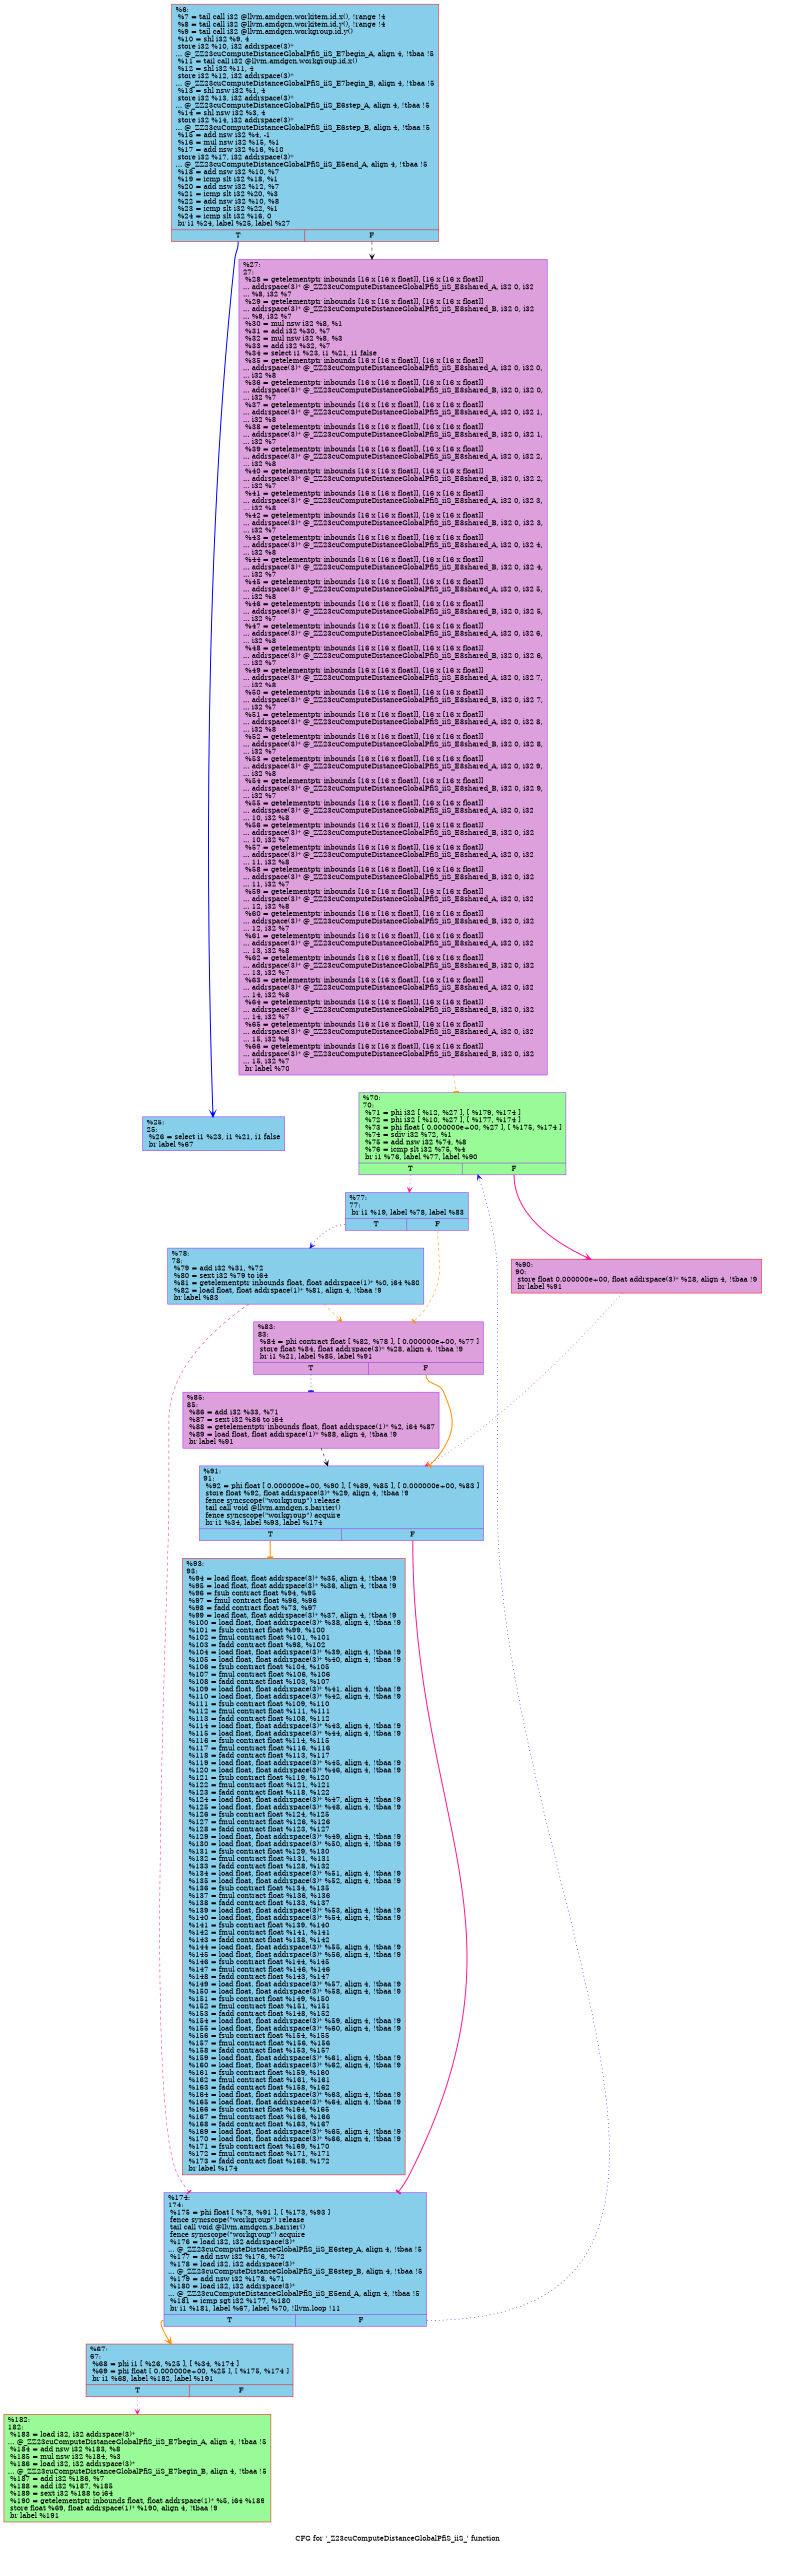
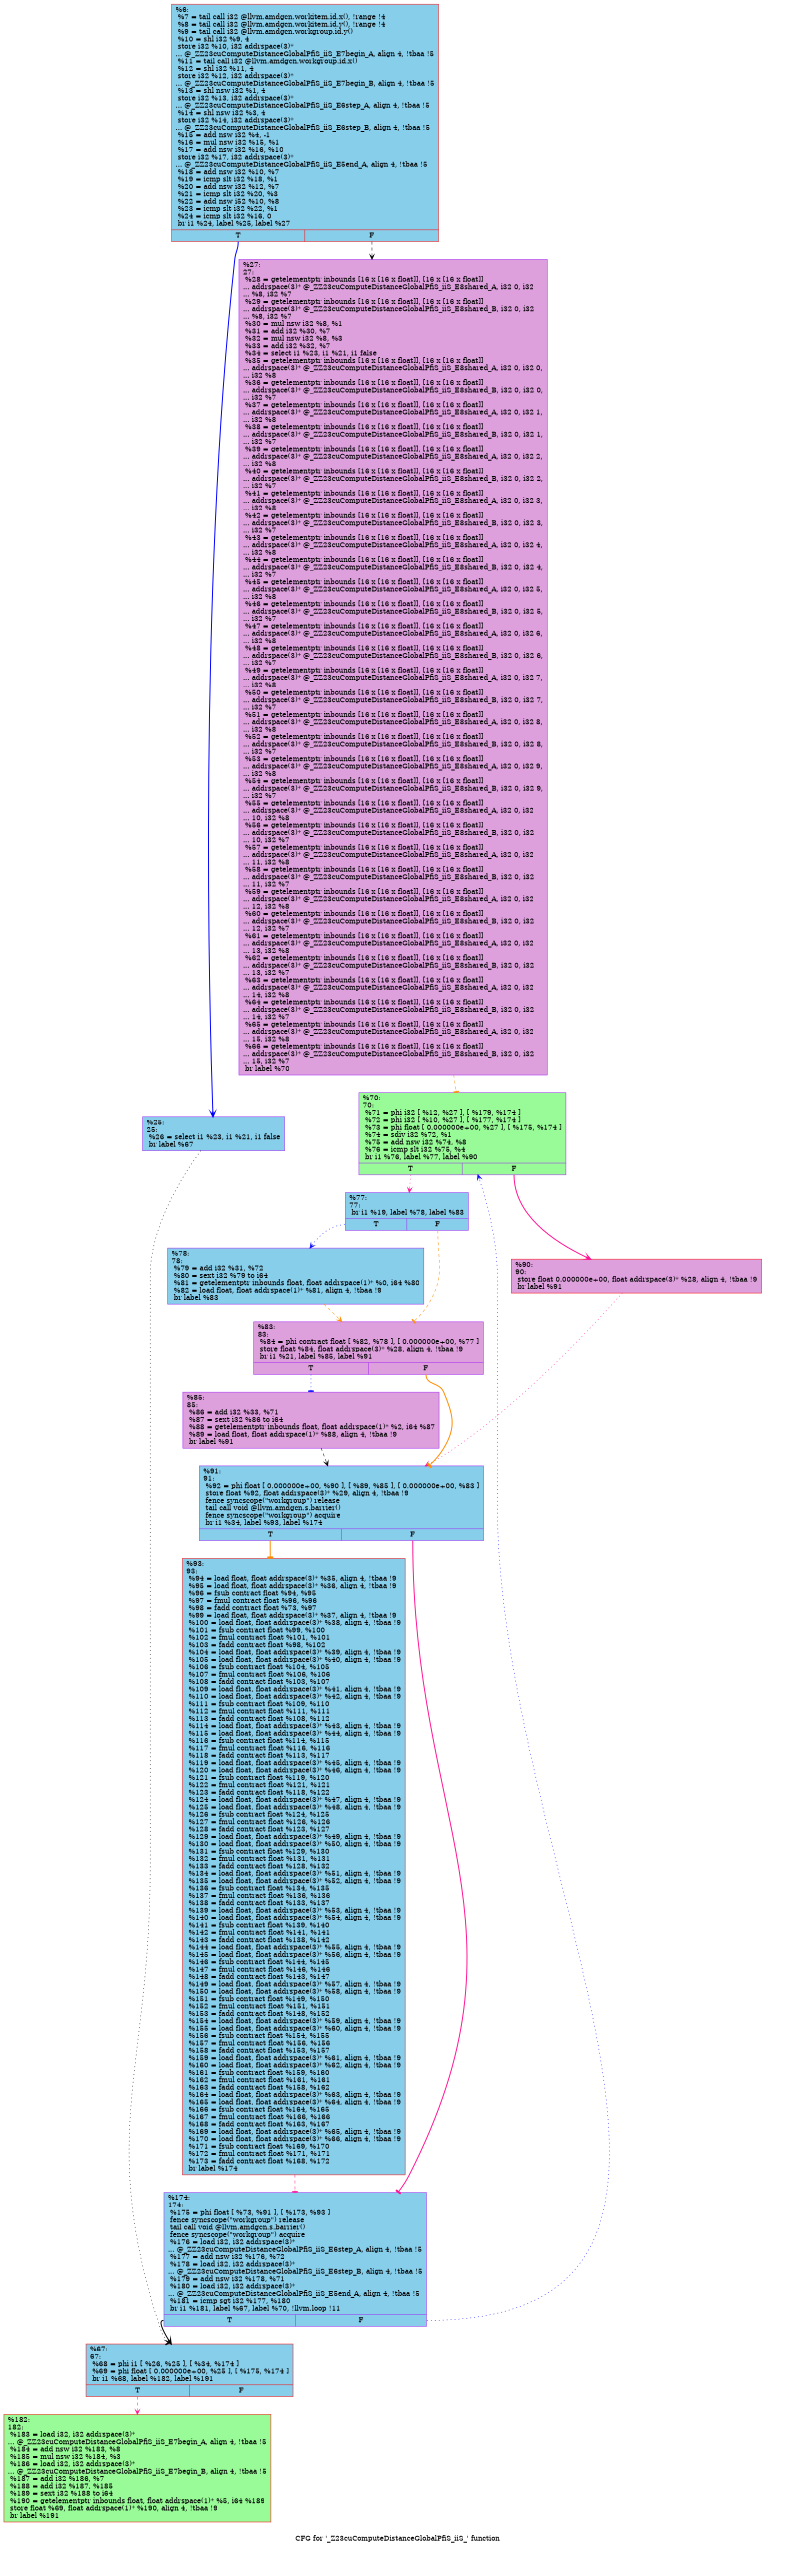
(227, 202) -> (227, 202)
(163, 1734) -> (295, 2182)
none -> (150, 1743)
(163, 2330) -> (163, 2330)
(137, 2403) -> (137, 2403)
